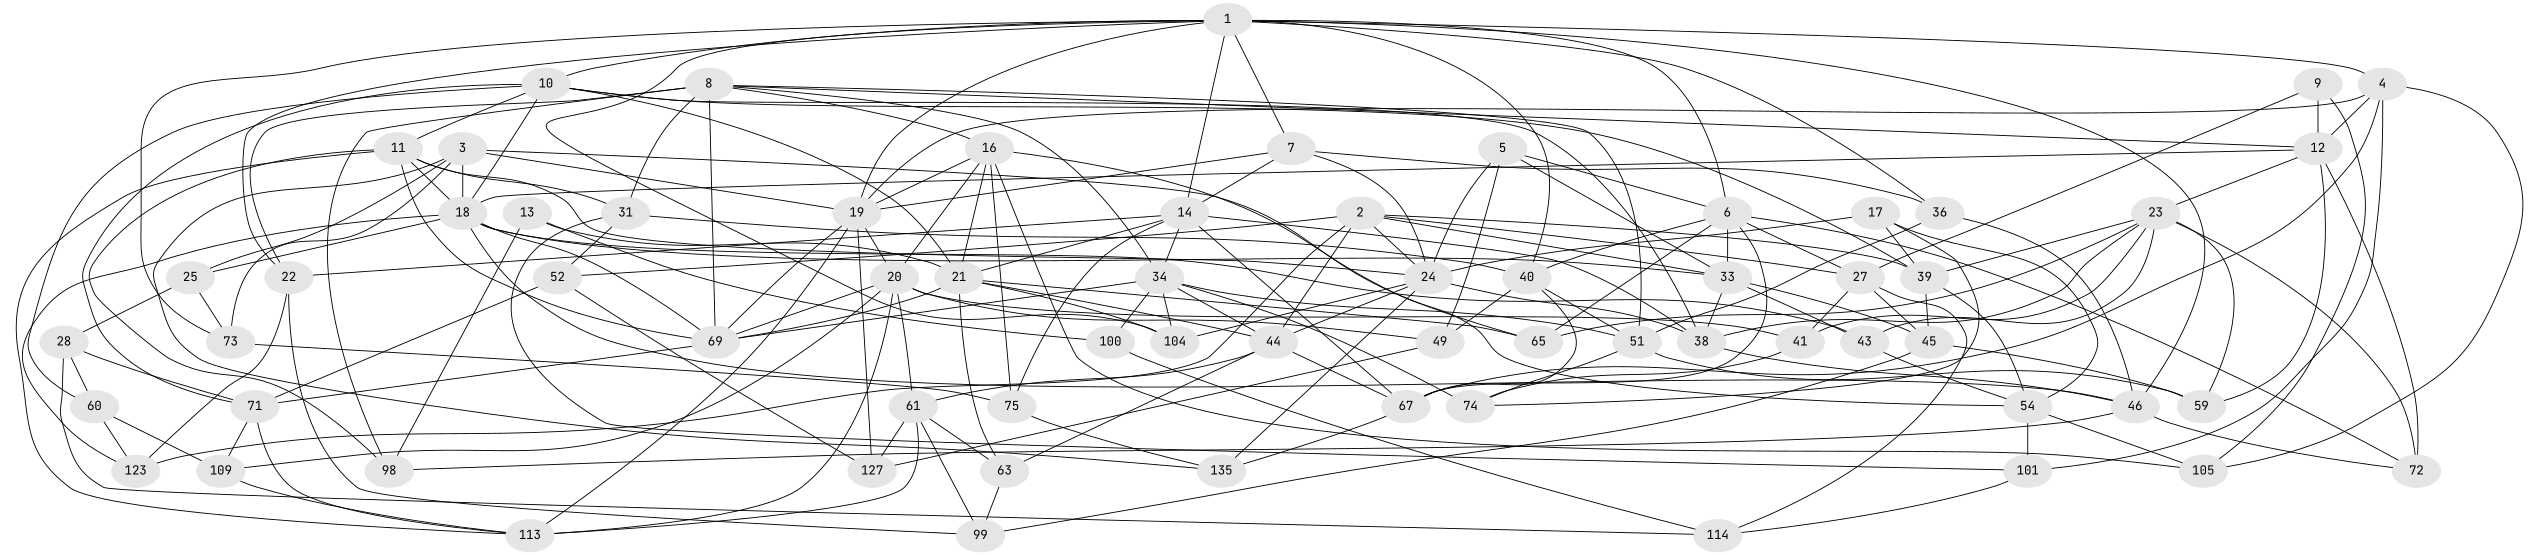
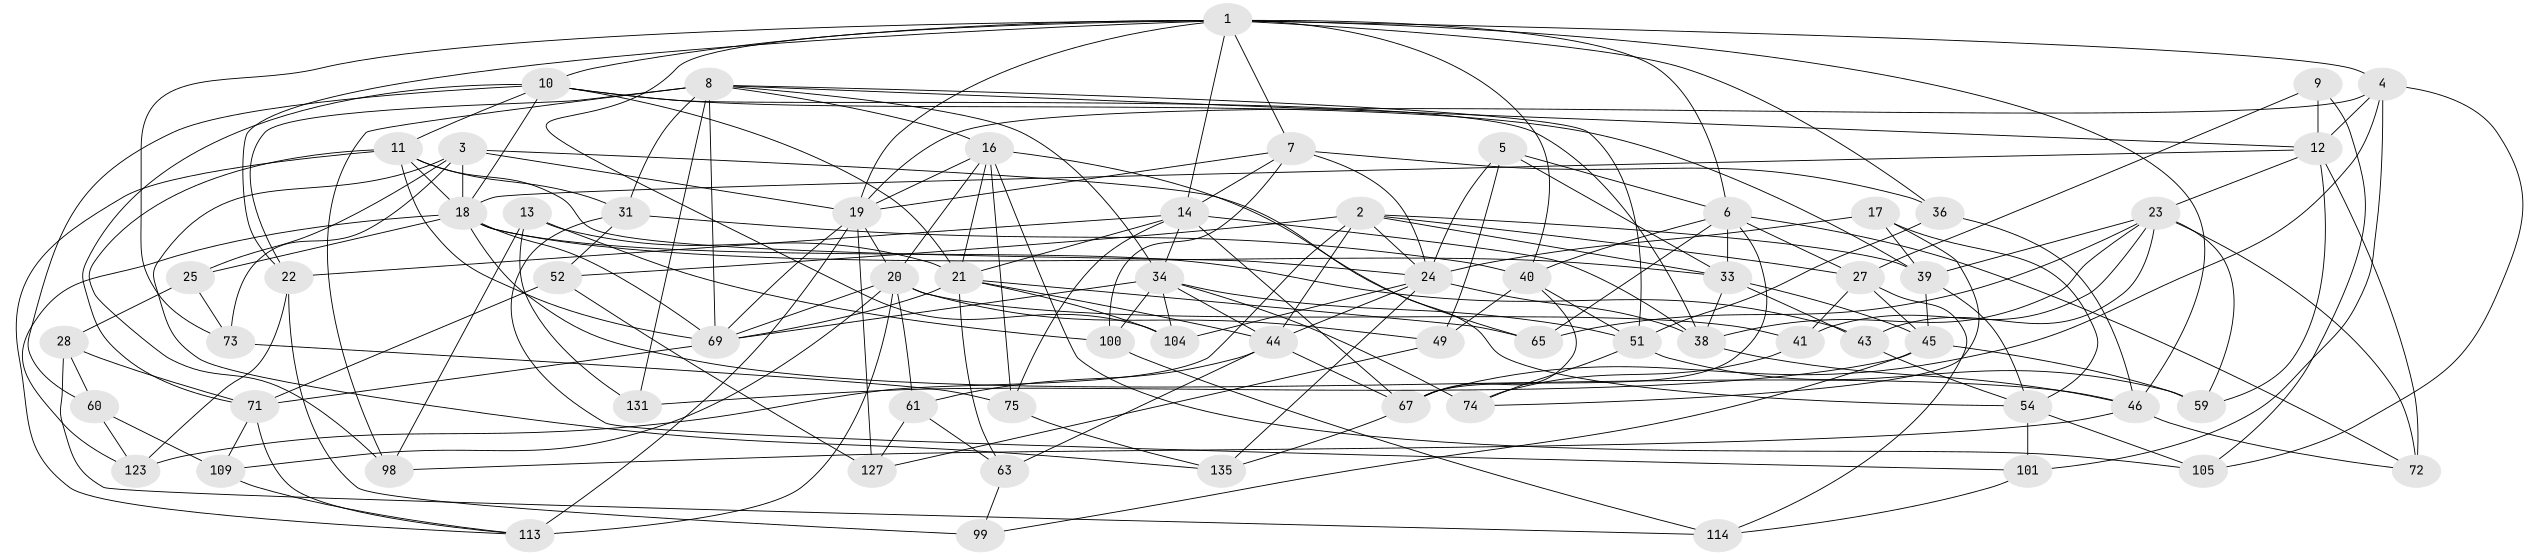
none -> (1157, 244)
none -> (637, 407)
(947, 471) -> none
(754, 518) -> none
